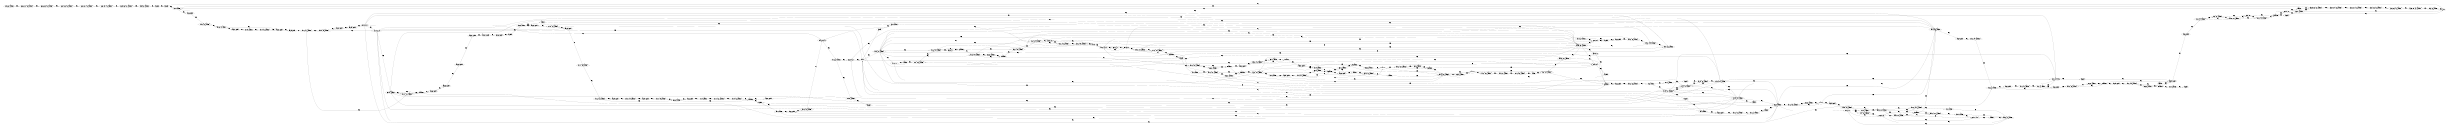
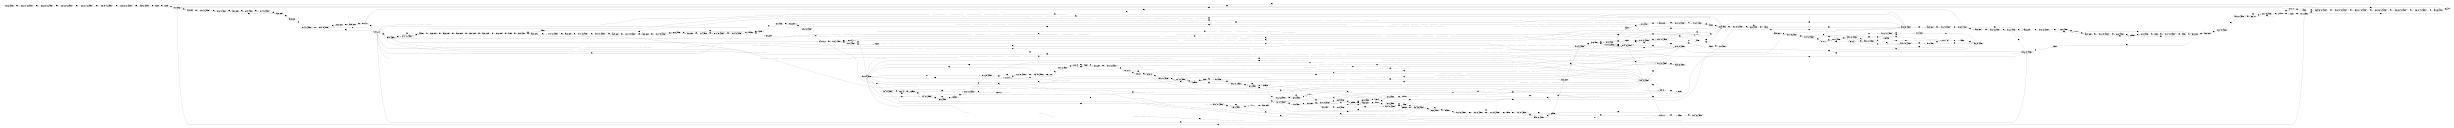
(2217, 17) -> none
(595, 34) -> (592, 53)
none -> (2170, 34)
(1097, 46) -> (1056, 72)
(1588, 50) -> (986, 92)
(870, 56) -> (1635, 63)
(1355, 65) -> (1377, 100)
(1401, 67) -> none
(2056, 79) -> (2027, 52)
(325, 110) -> (342, 30)
(1812, 110) -> (1816, 39)
